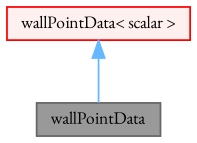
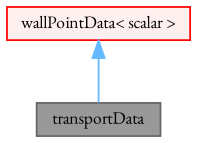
(99, 119) -> (99, 119)
